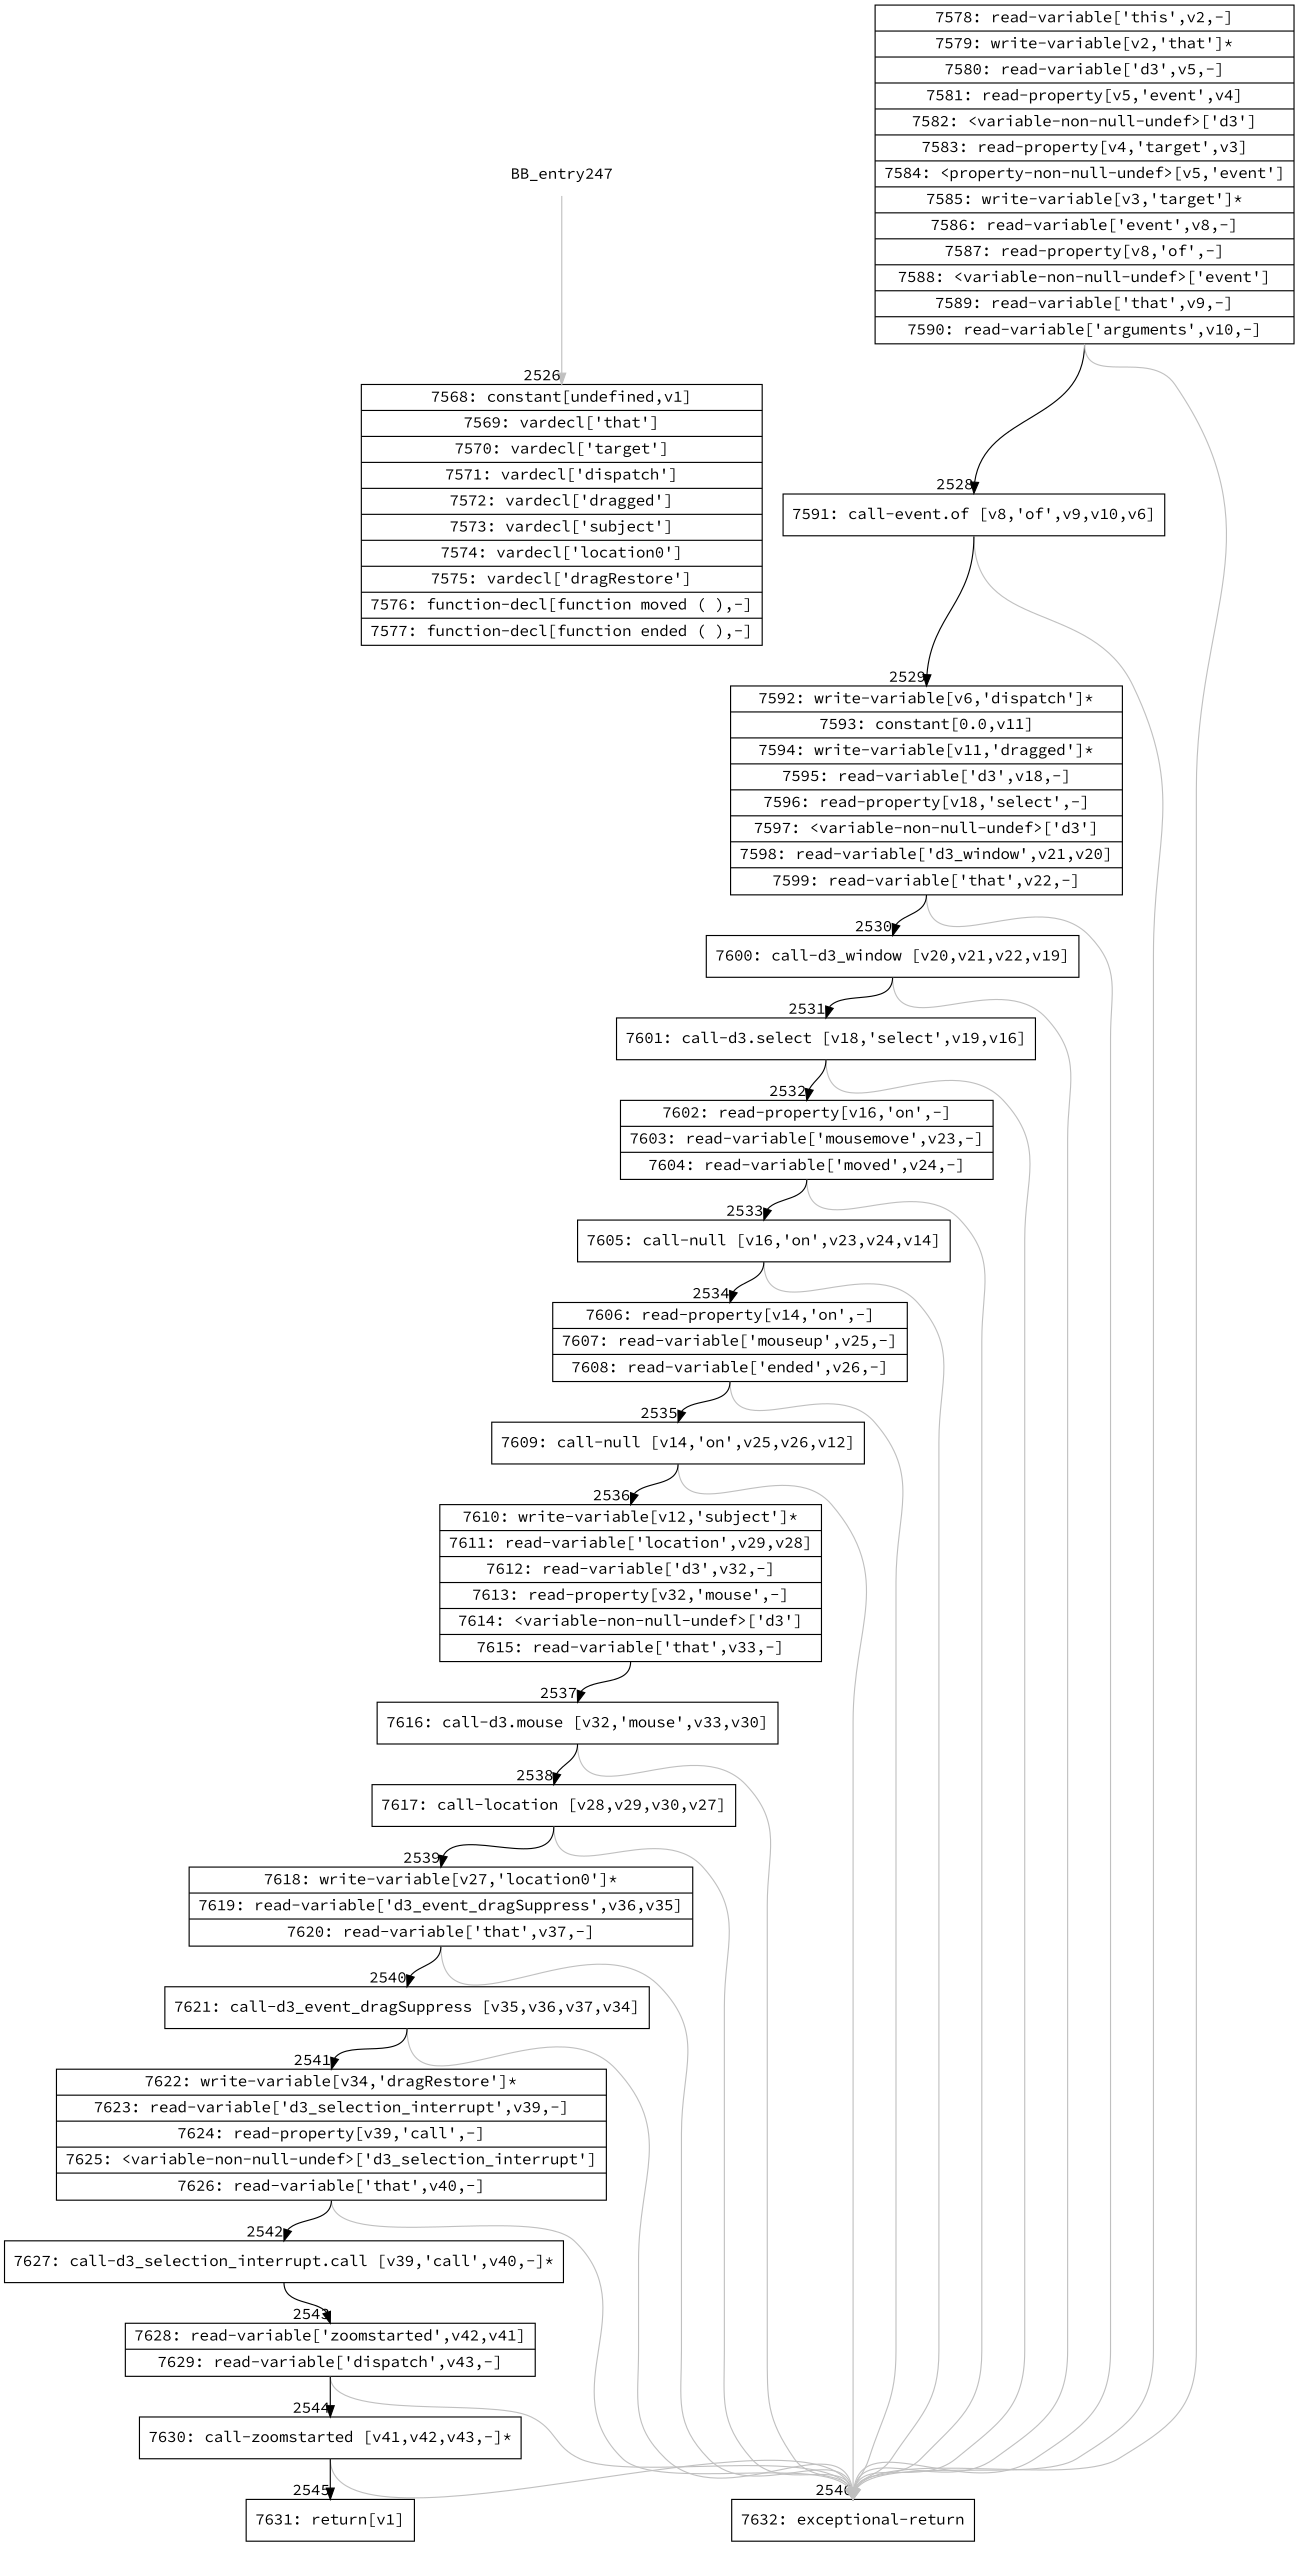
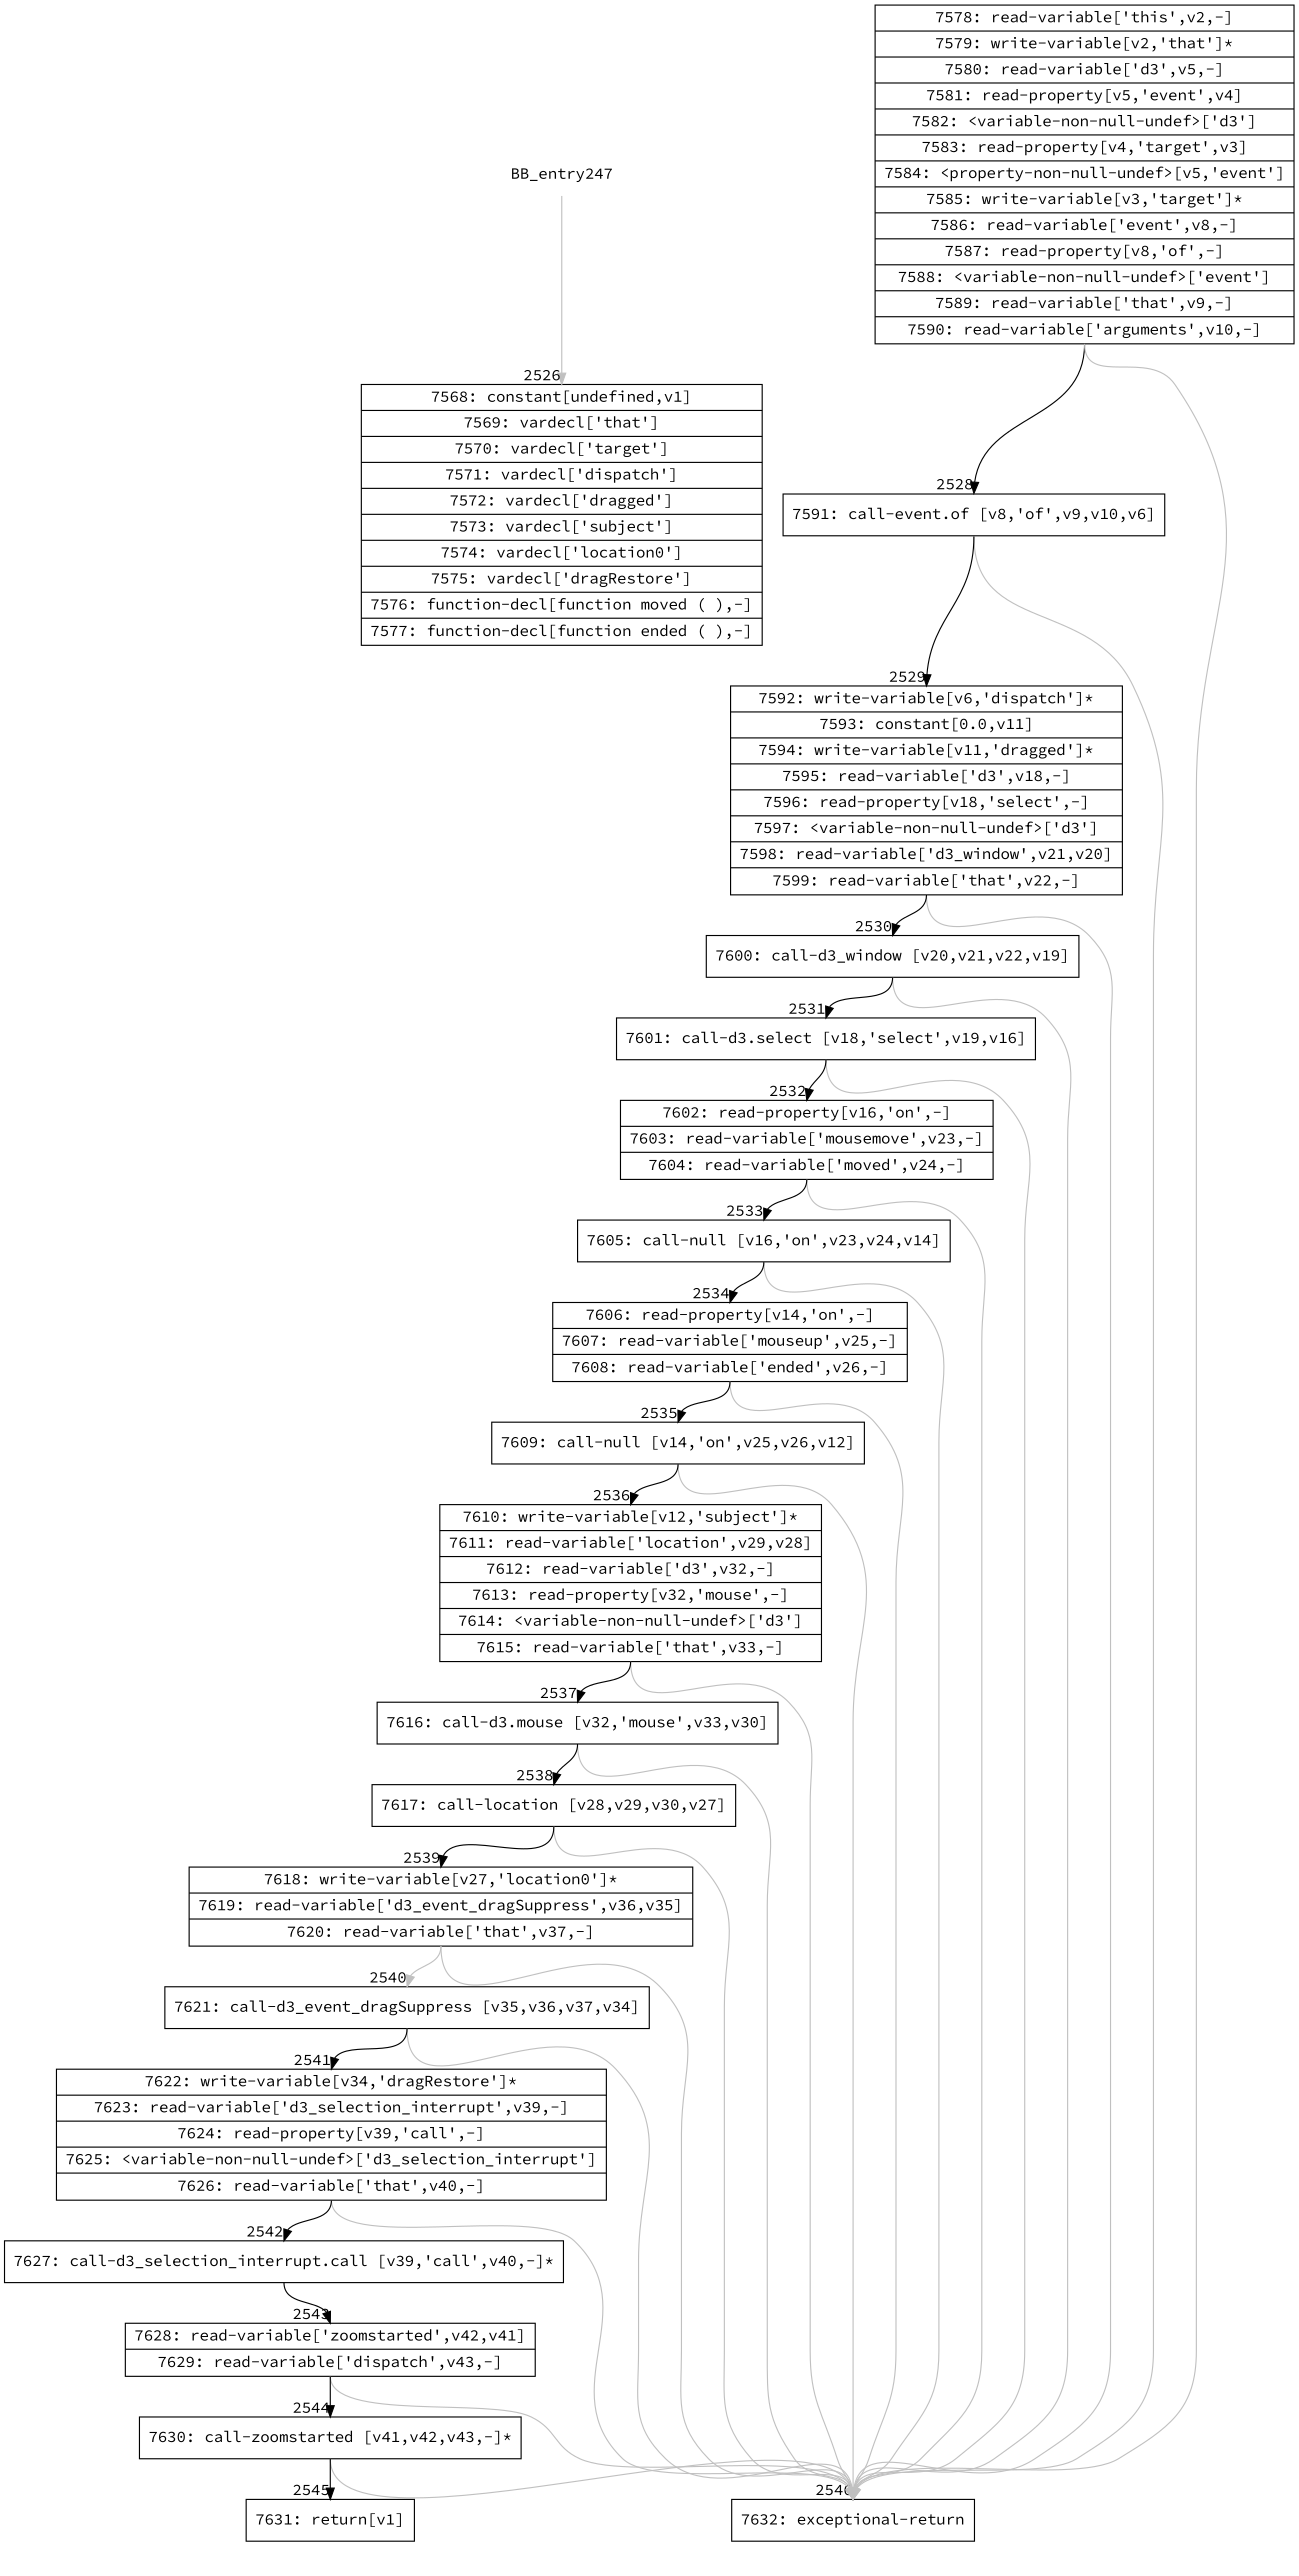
(429, 1964) -> (429, 1964)
none -> (810, 2005)
